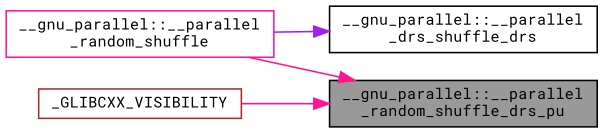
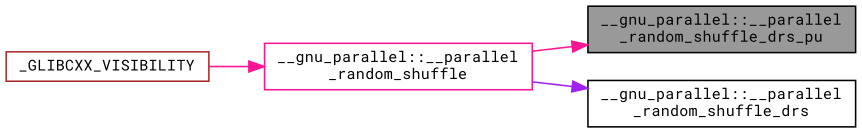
(463, 29) -> (722, 104)
(278, 104) -> (229, 67)
